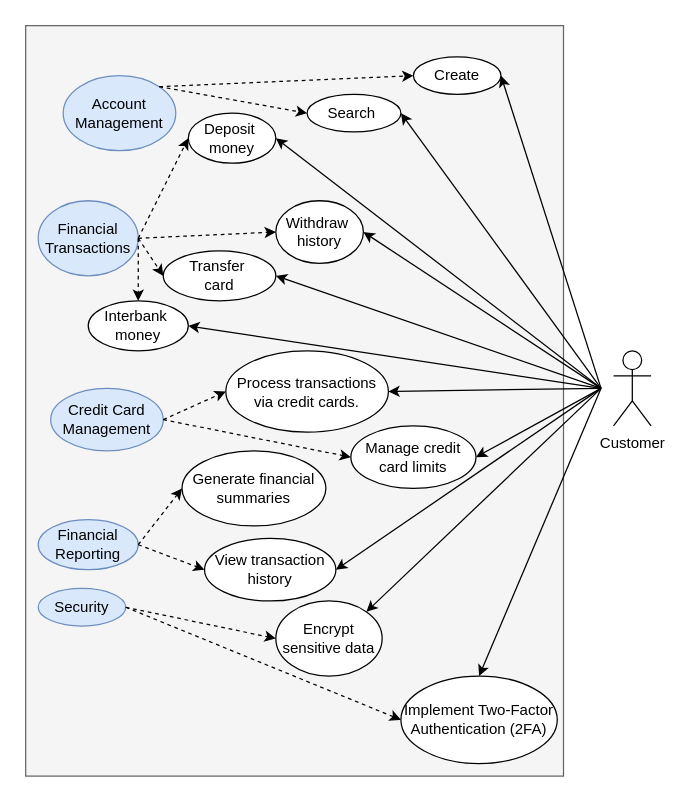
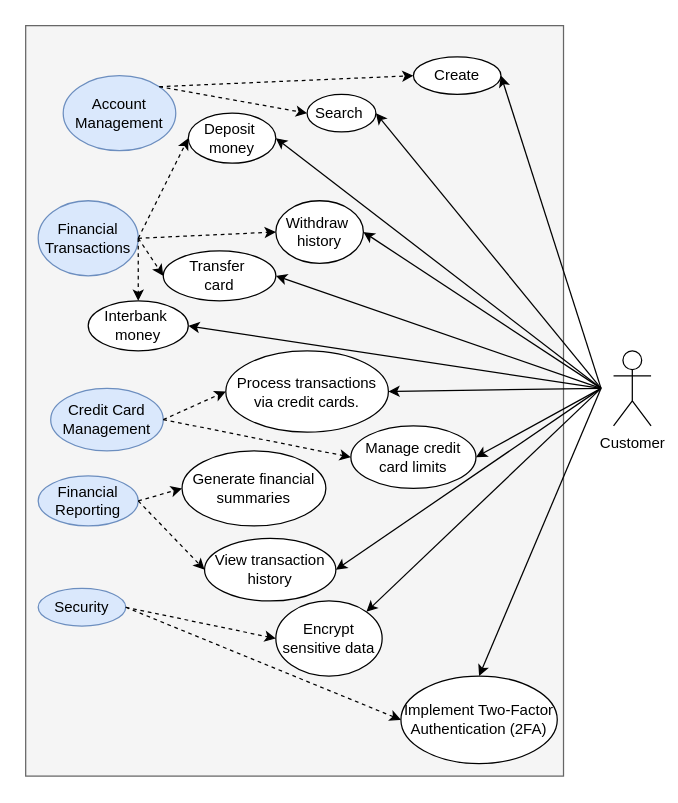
(354, 113) -> (341, 113)
(88, 544) -> (88, 501)
